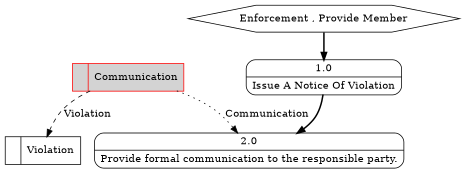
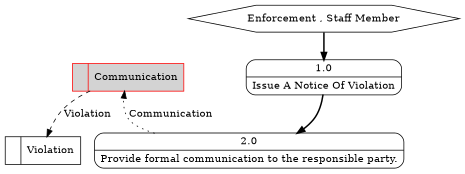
(324, 19) -> (324, 19)
(208, 105) -> (131, 122)
